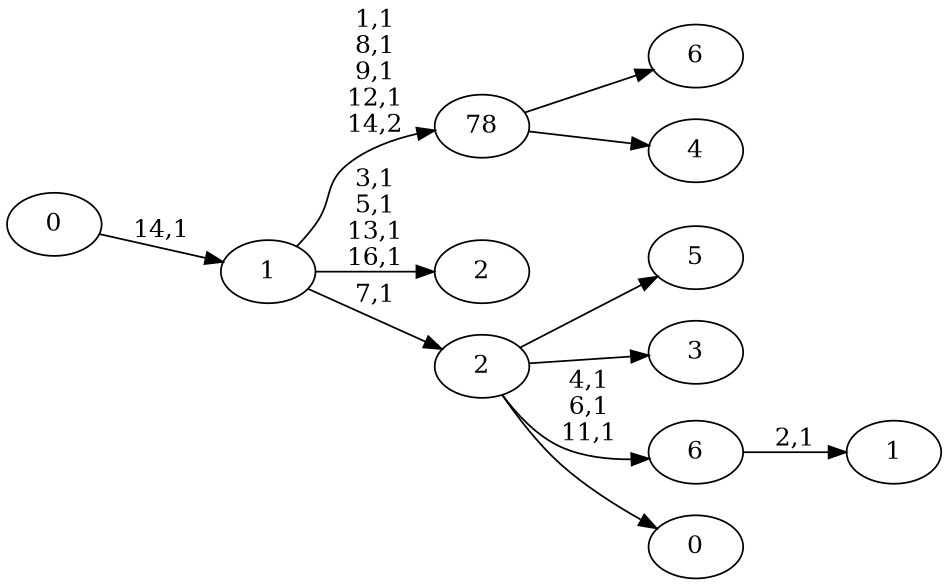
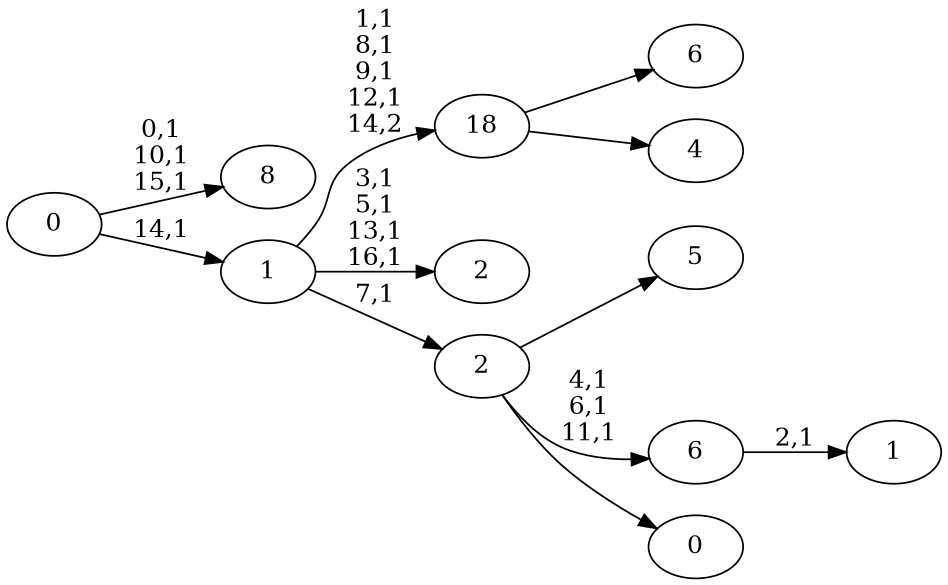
(482, 126) -> (482, 126)
none -> (268, 177)
(696, 352) -> none
